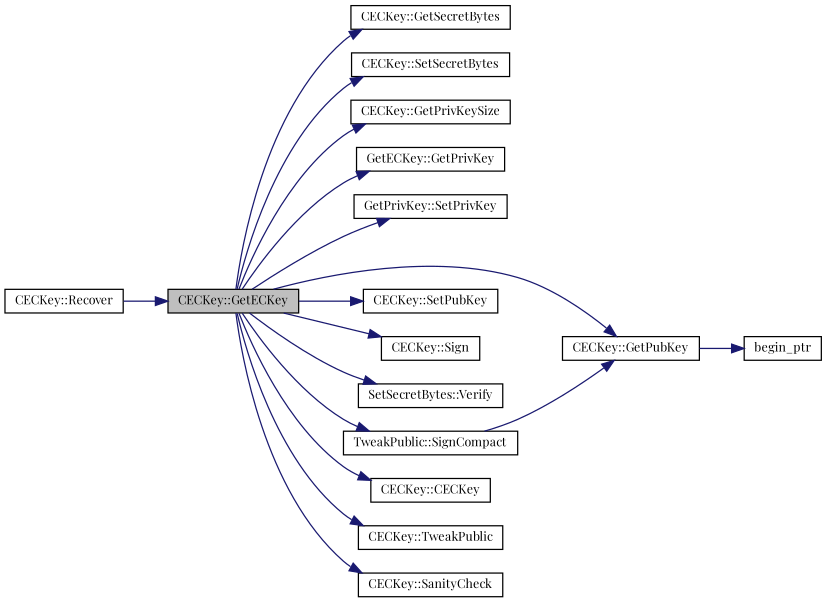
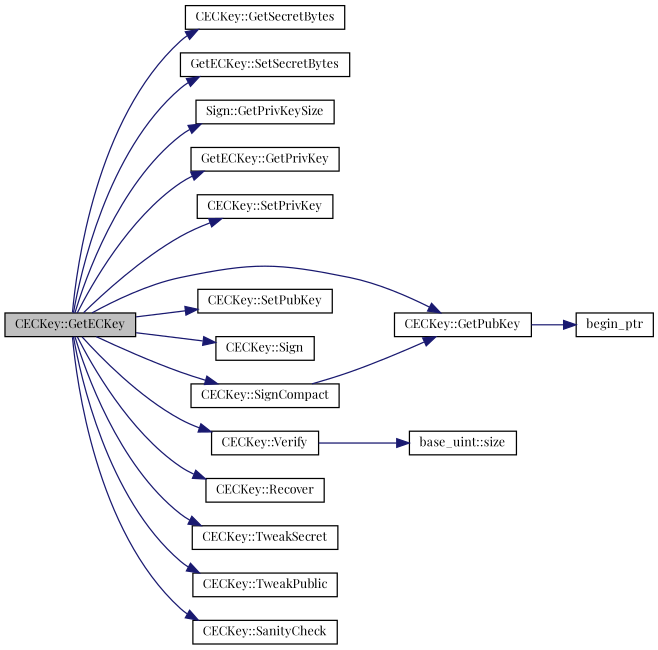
(431, 65) -> (265, 65)
(431, 112) -> (265, 112)
(431, 207) -> (265, 207)
(139, 301) -> (126, 414)
(431, 396) -> (265, 443)
(431, 443) -> (265, 396)
none -> (463, 443)
(431, 490) -> (265, 538)
